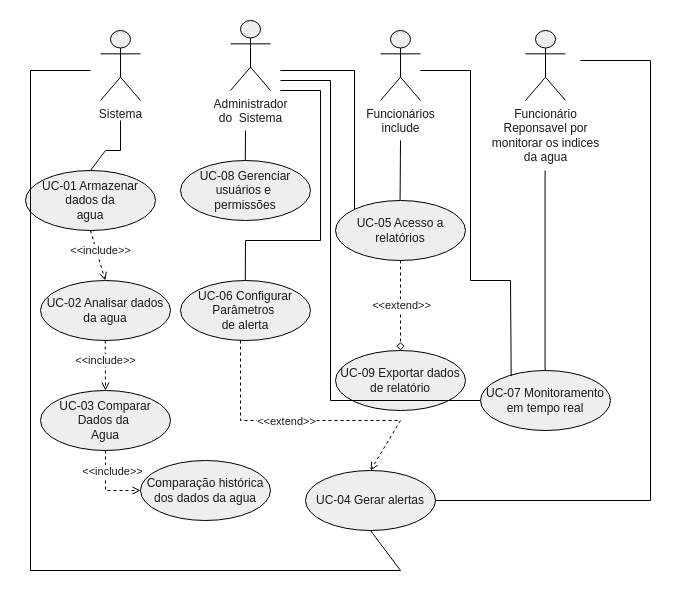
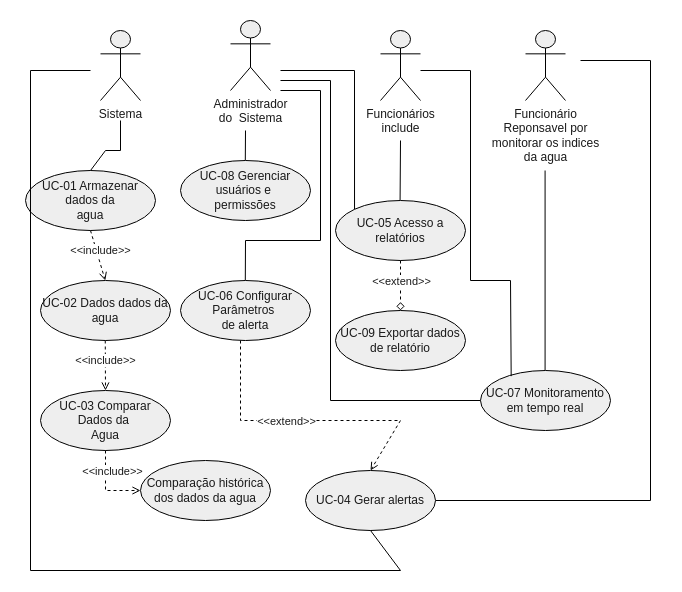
(106, 311) -> (106, 311)
(401, 381) -> (401, 341)
